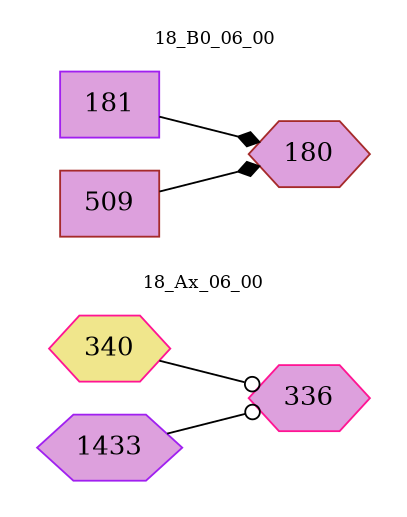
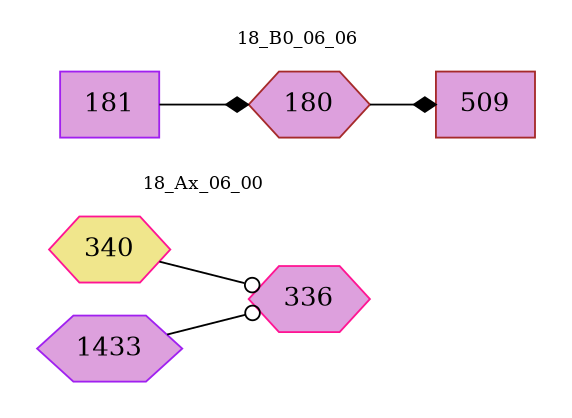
(215, 39) -> (298, 39)
(198, 182) -> (392, 105)
